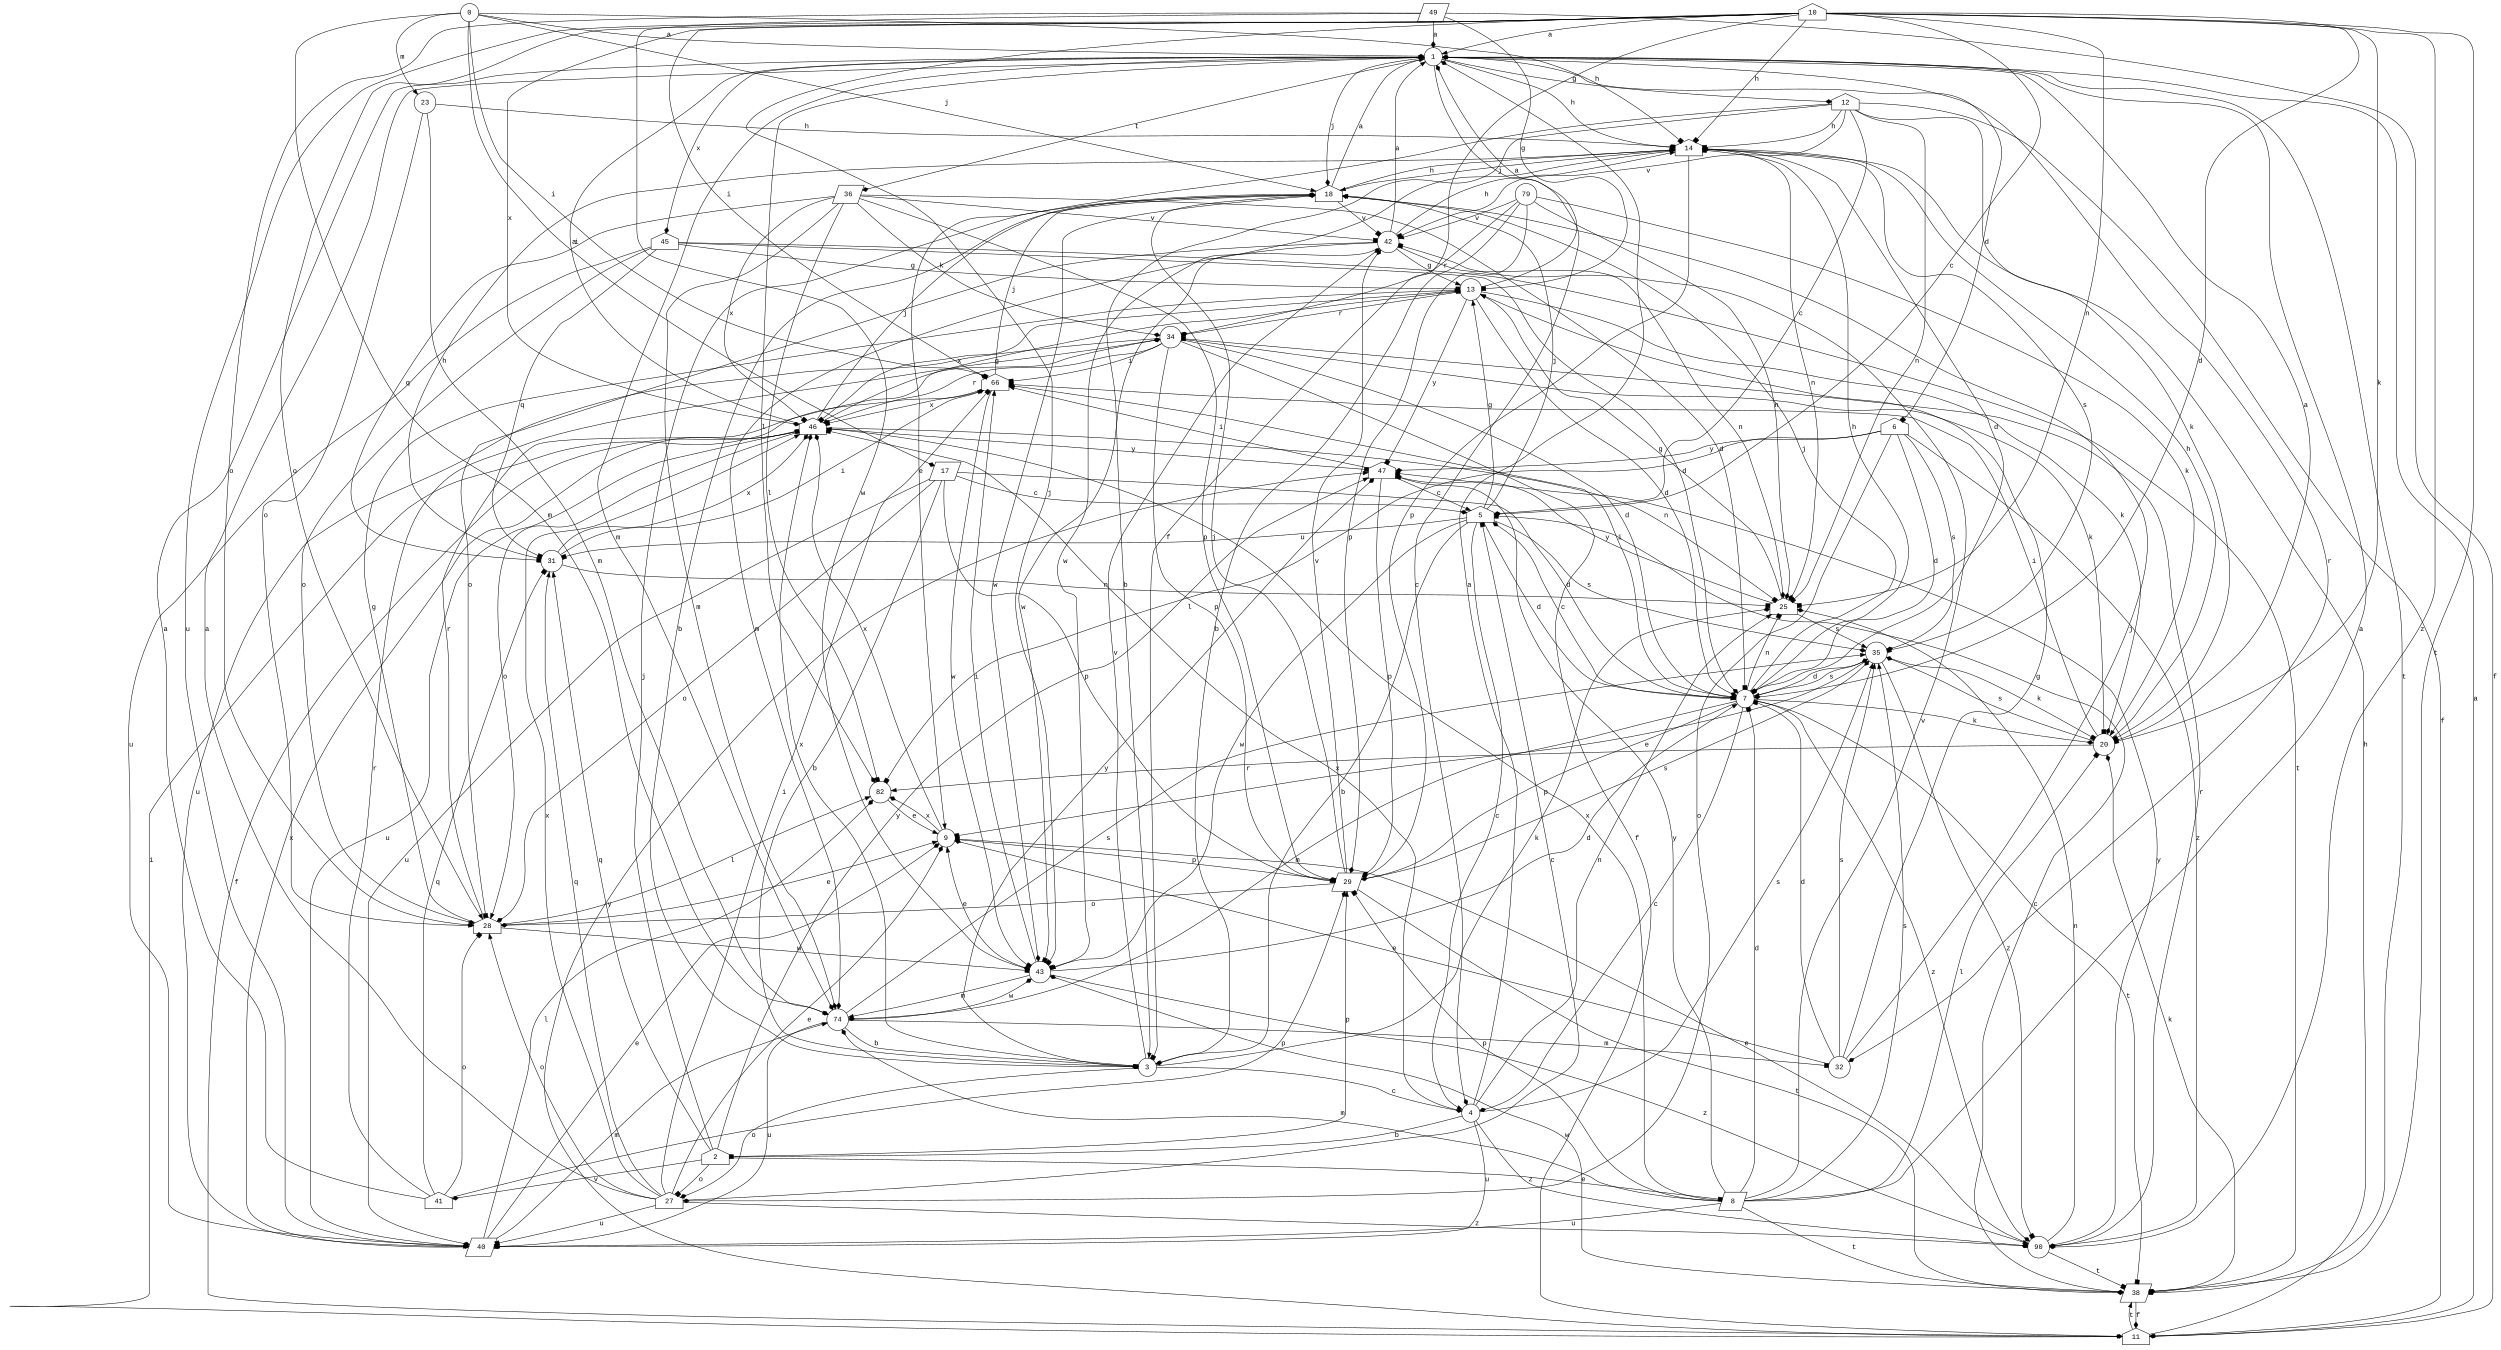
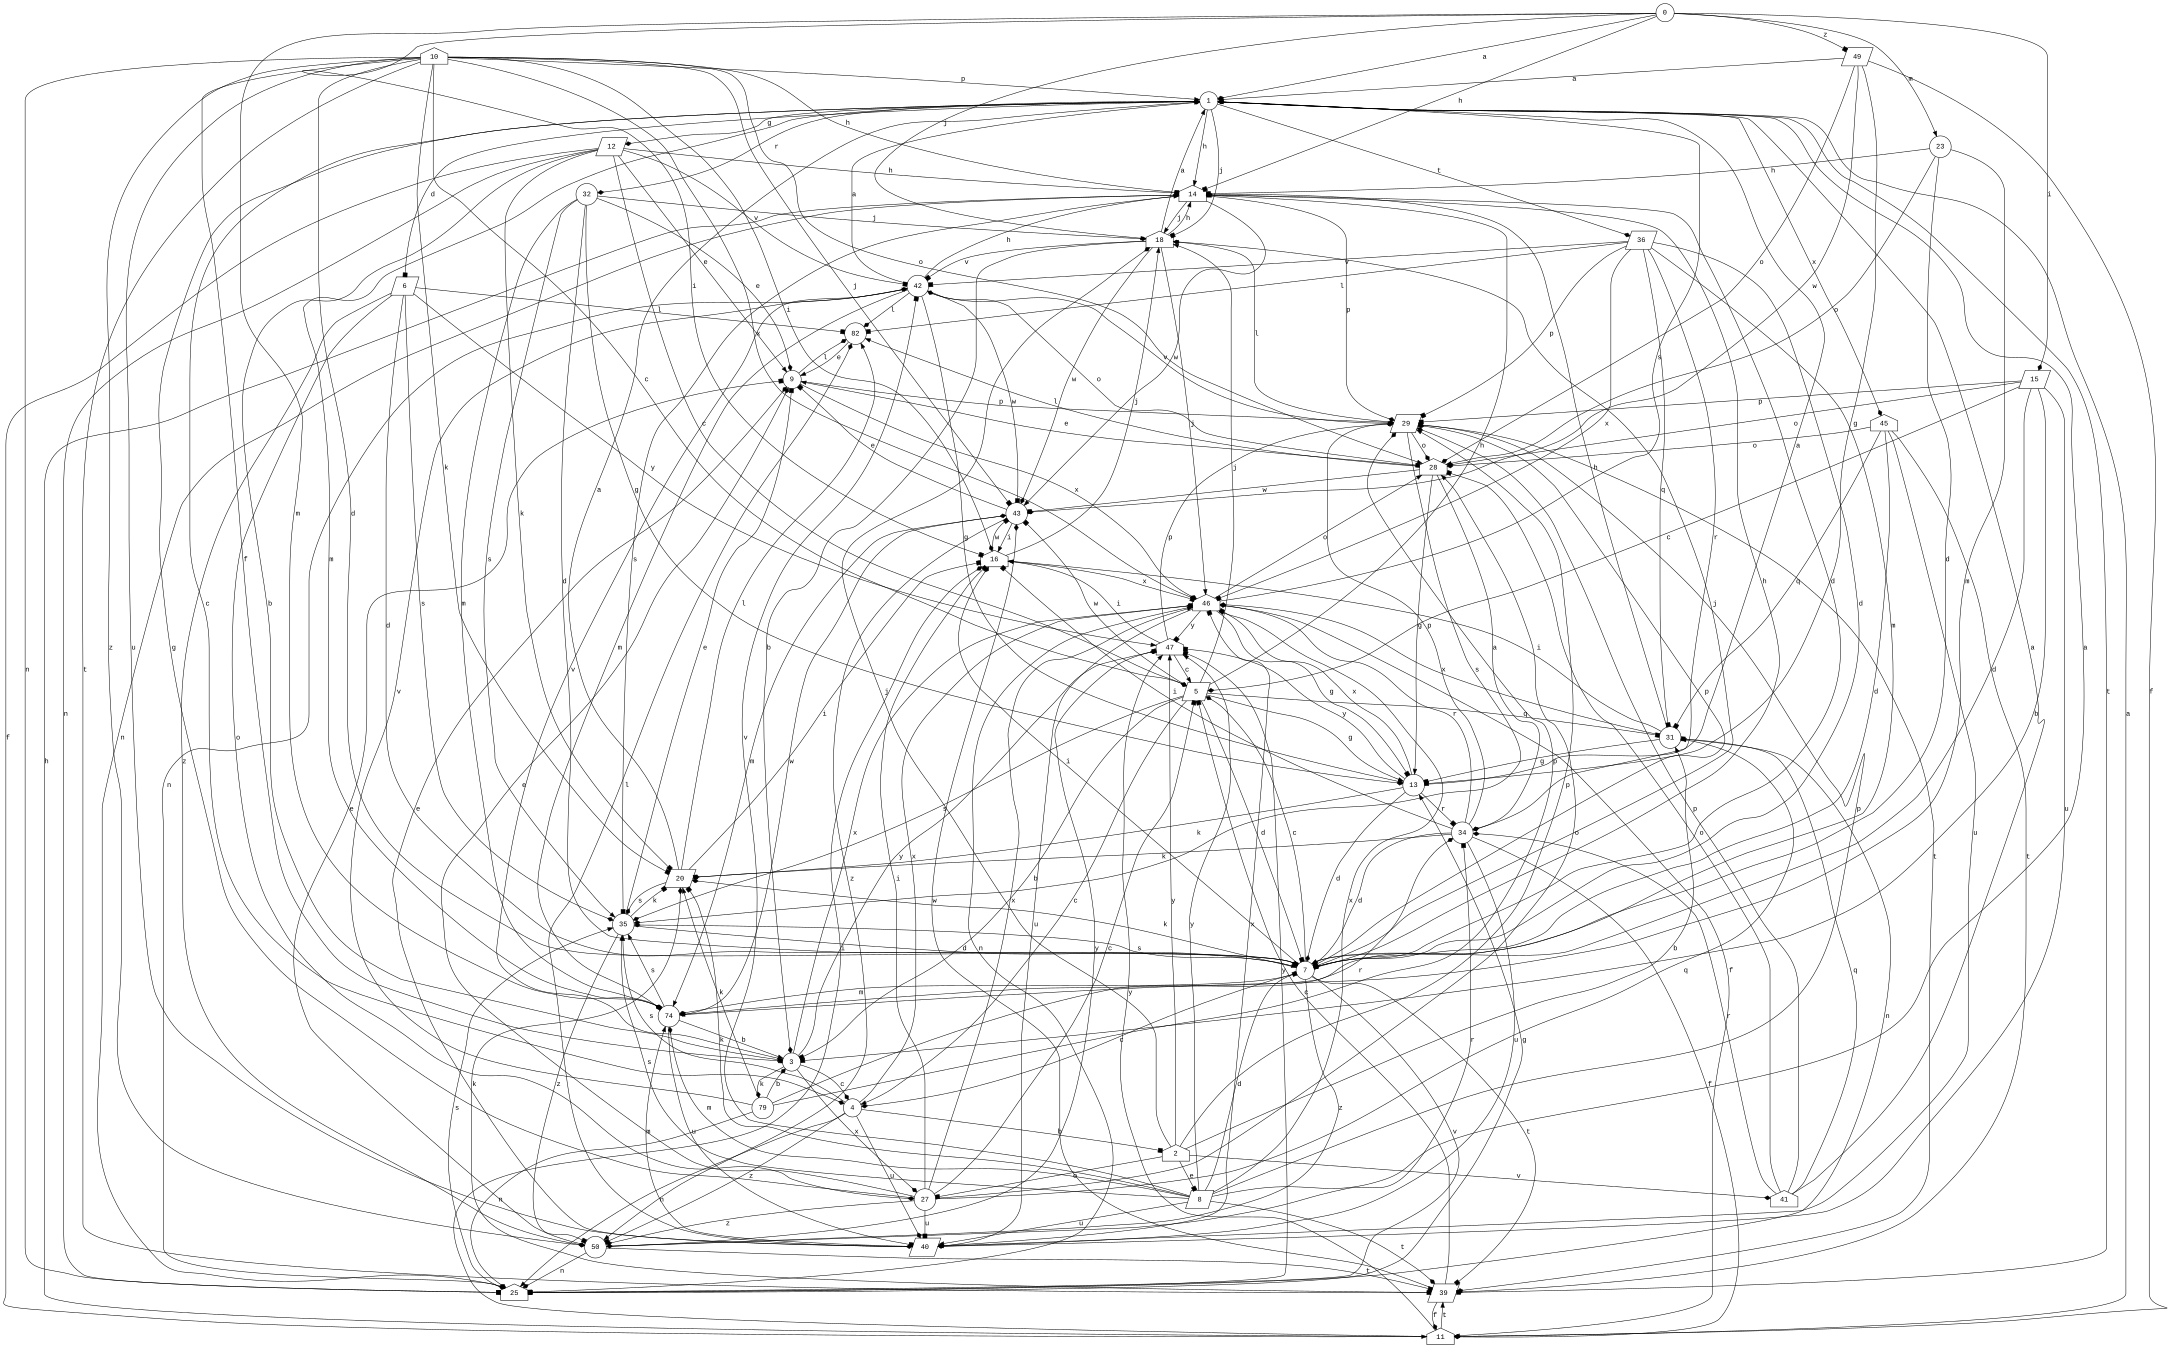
none -> (1782, 26)
(1550, 35) -> (963, 79)
(1343, 90) -> (1218, 181)
(1845, 103) -> (612, 147)
(776, 138) -> (889, 308)
(574, 242) -> (1660, 357)
(962, 259) -> (1188, 409)
(942, 266) -> (1716, 537)
(1066, 278) -> (1544, 757)
(2089, 358) -> (1497, 397)
(995, 383) -> (994, 559)
(1895, 427) -> (405, 286)
(1643, 458) -> (732, 527)
(945, 471) -> (2035, 379)
(1467, 498) -> none
(1480, 515) -> (1196, 692)
(1214, 537) -> (1257, 334)
(1303, 537) -> (1525, 714)
(2039, 550) -> (840, 662)
(207, 629) -> (174, 648)
(449, 629) -> (1495, 648)
(1768, 653) -> (1455, 1132)
(2104, 745) -> (680, 879)
(1249, 768) -> (744, 604)
(928, 816) -> (825, 357)
(1312, 819) -> (1022, 884)
(601, 860) -> (1676, 948)
(1487, 904) -> (770, 1074)
(1424, 910) -> (1907, 777)
(974, 927) -> (896, 464)
(1961, 972) -> (722, 1040)
(1312, 1032) -> (463, 636)
(754, 1135) -> (857, 1132)
(669, 1201) -> (925, 1200)
(2039, 1247) -> (595, 1247)
(2136, 1293) -> (1444, 1293)
